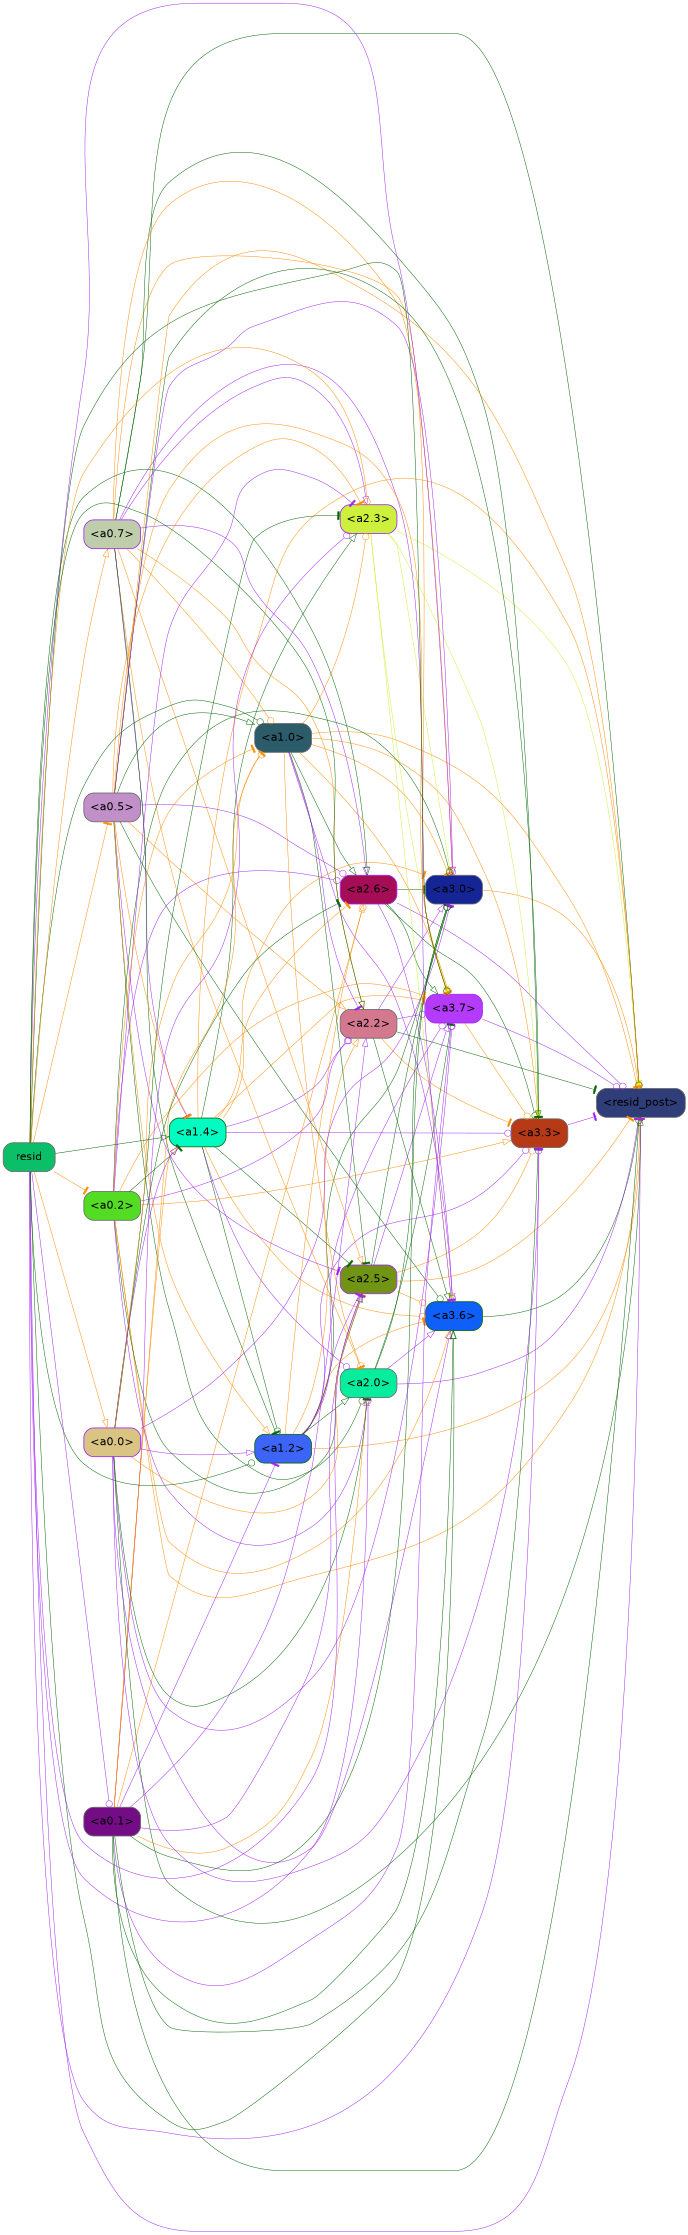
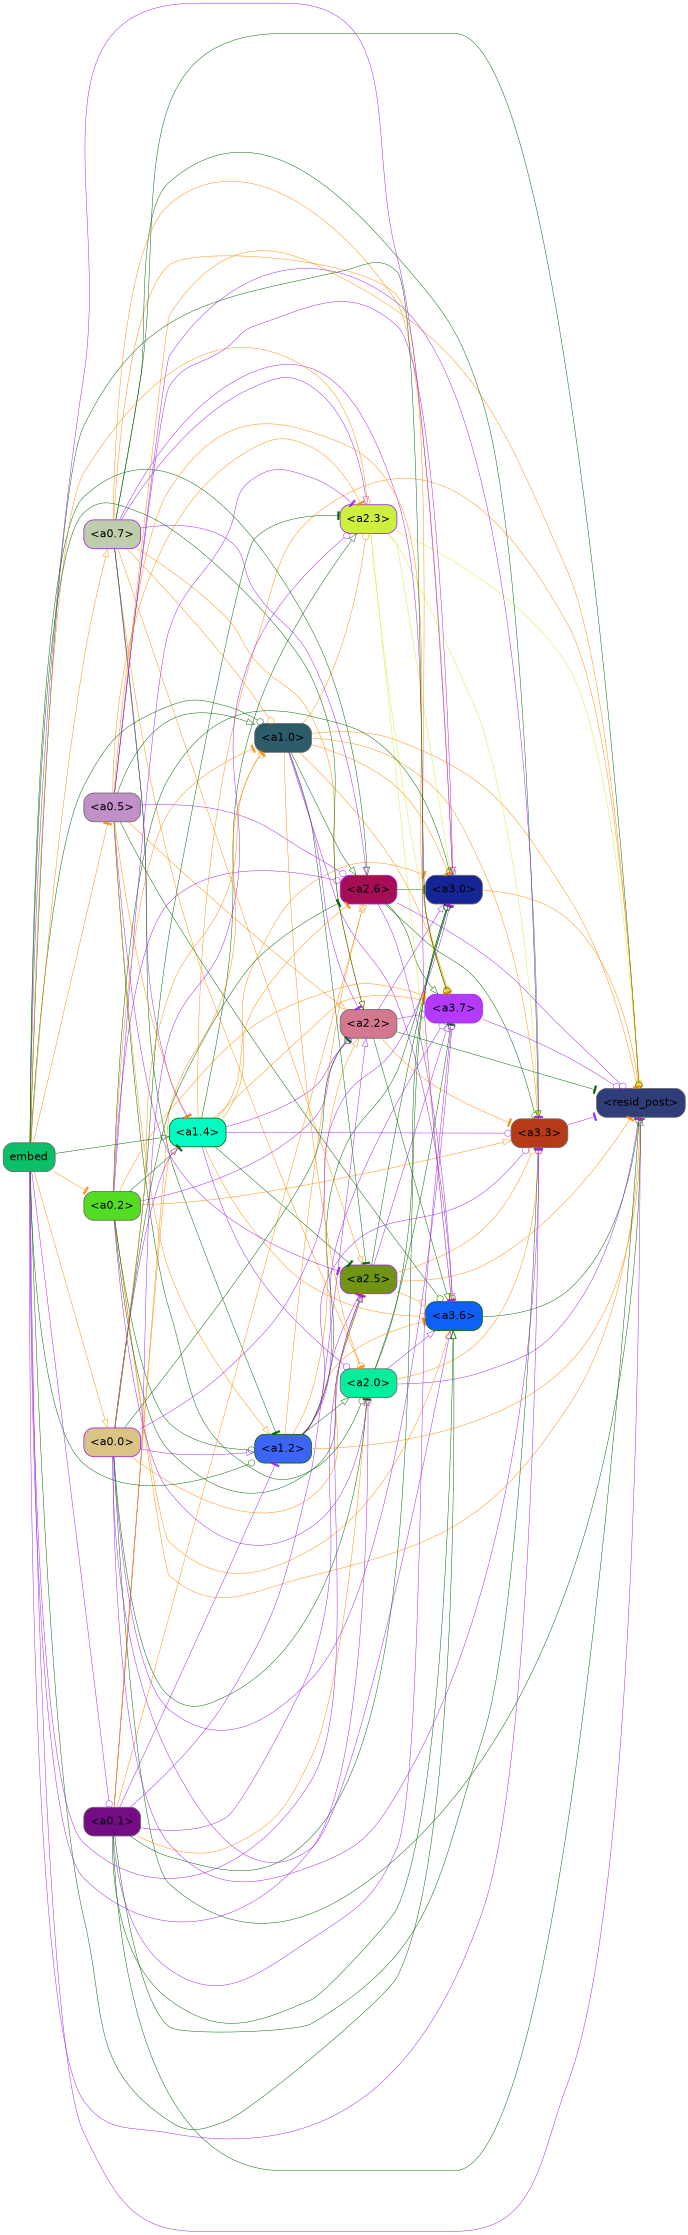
(435, 354) -> (435, 354)
(495, 1068) -> (509, 1296)
(29, 1157) -> (29, 1157)
none -> (260, 1247)
(240, 1287) -> (139, 1352)
